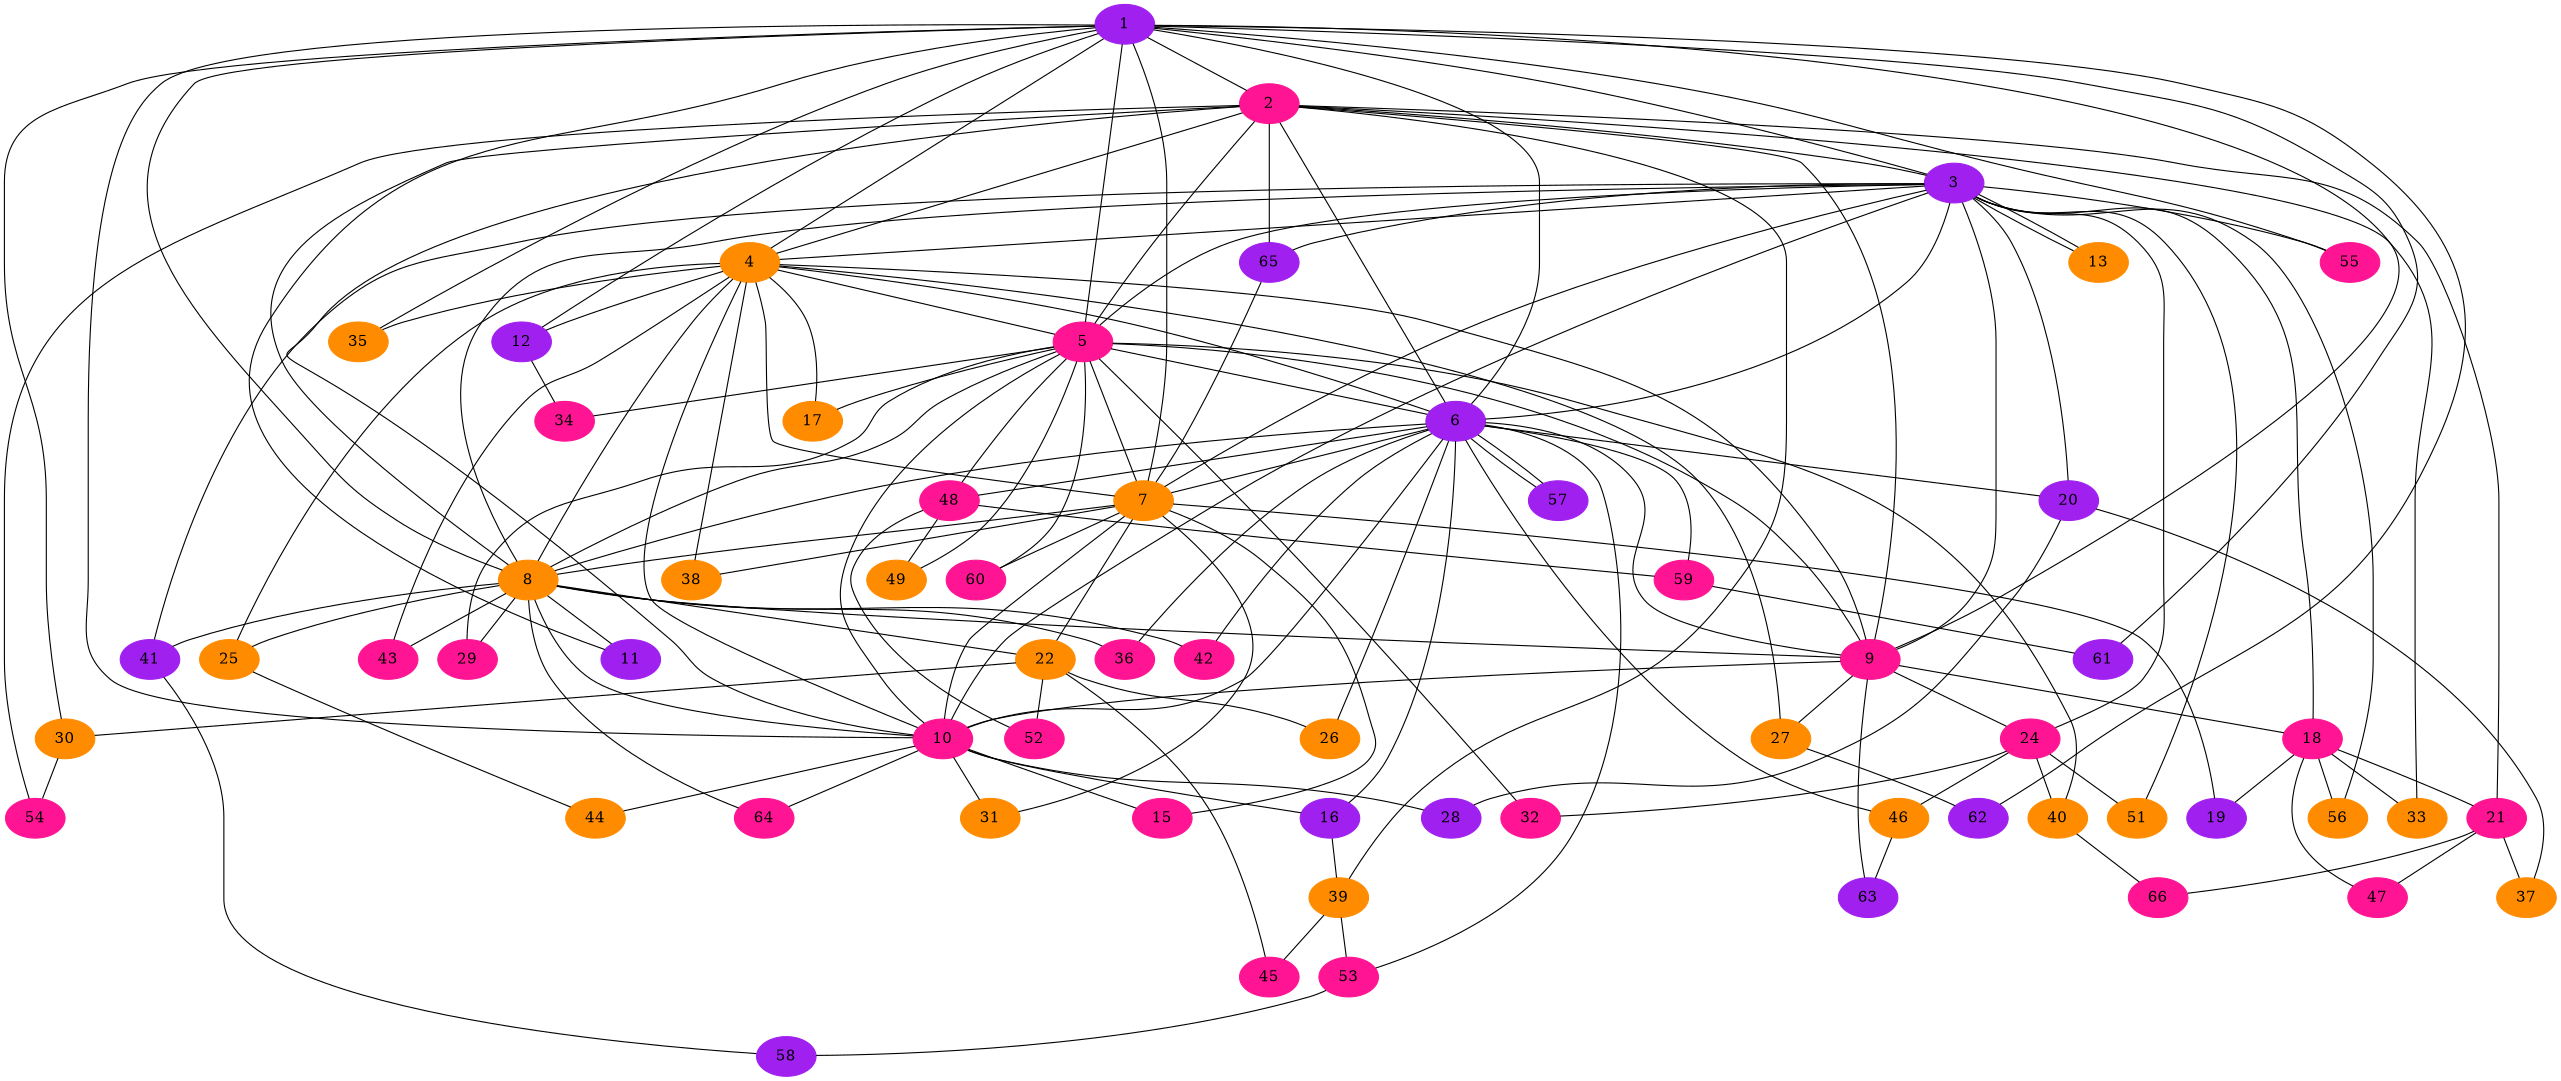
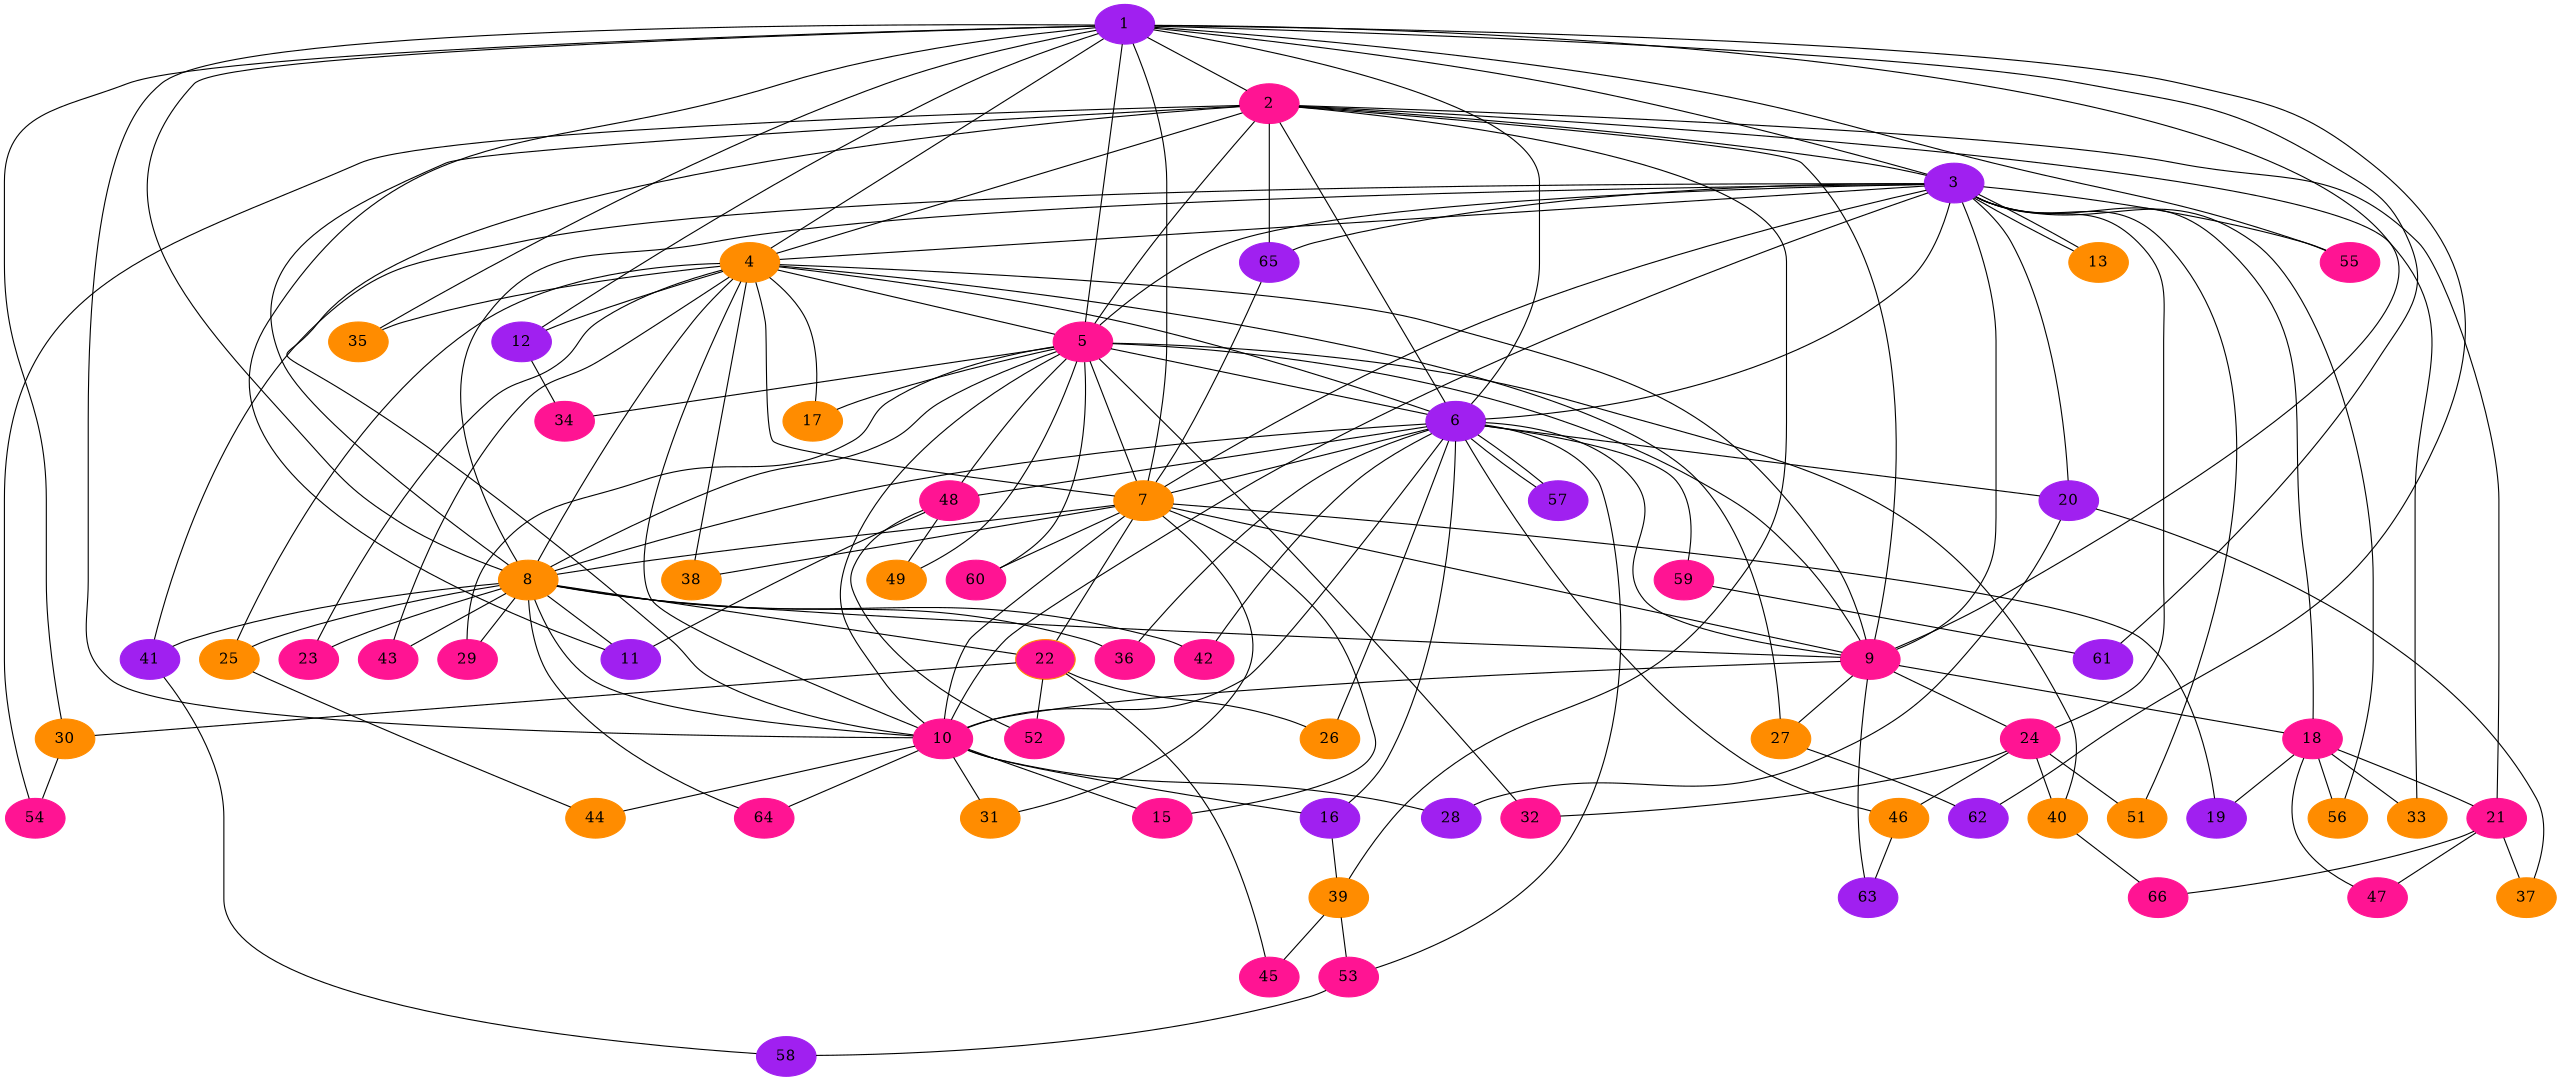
(1316, 543) -> (788, 576)
none -> (1507, 580)
none -> (309, 659)
(1045, 659) -> (1045, 659)
